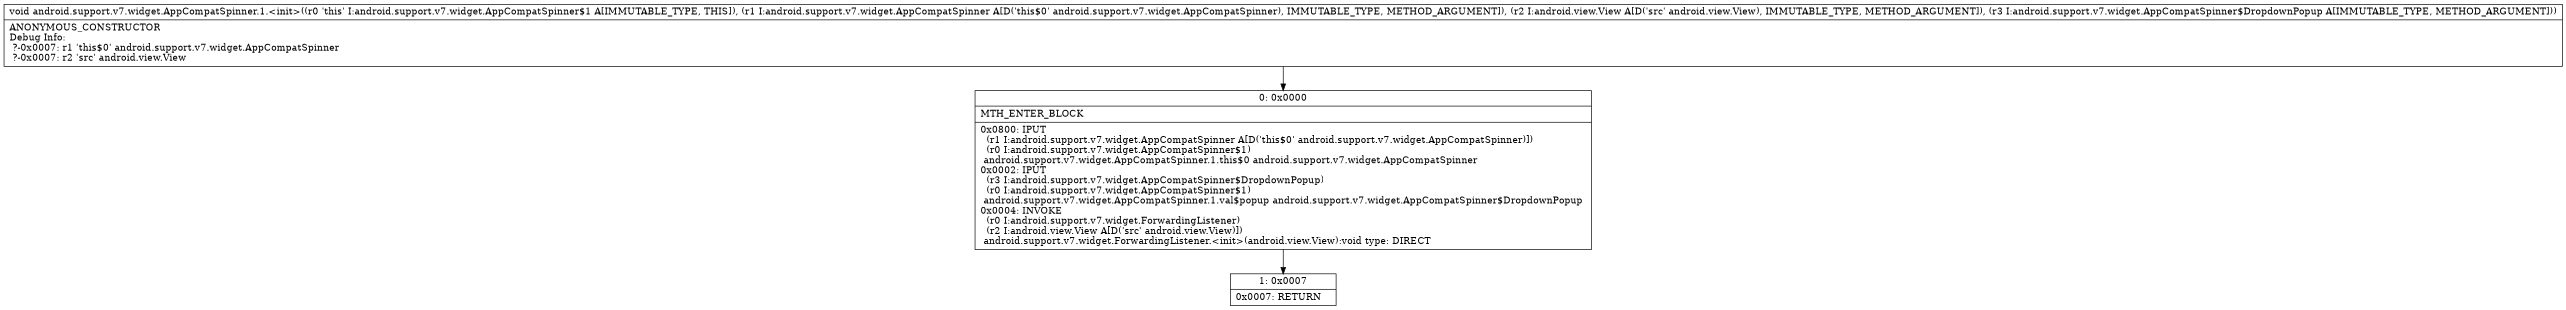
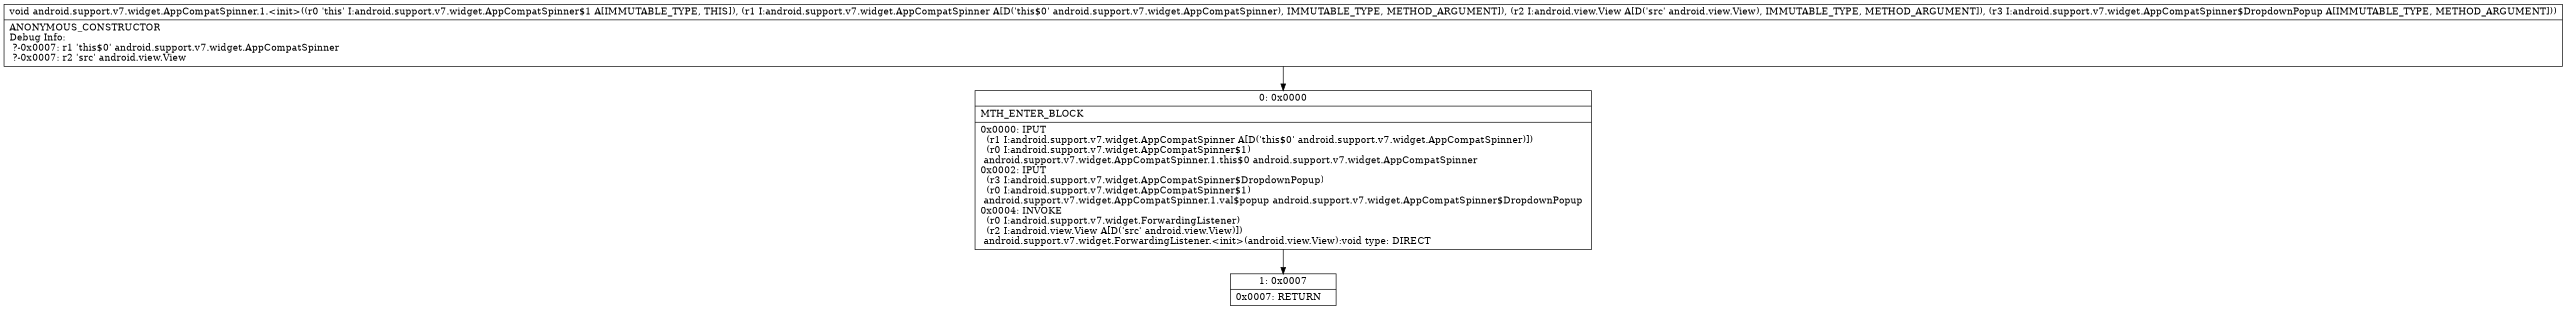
(1016, 130) -> (1016, 130)
